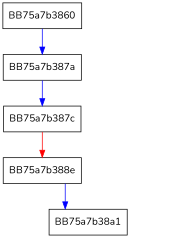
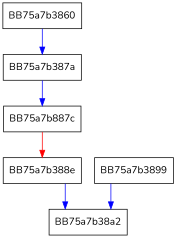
(42, 119) -> (42, 119)
none -> (134, 171)
(88, 222) -> (88, 222)
